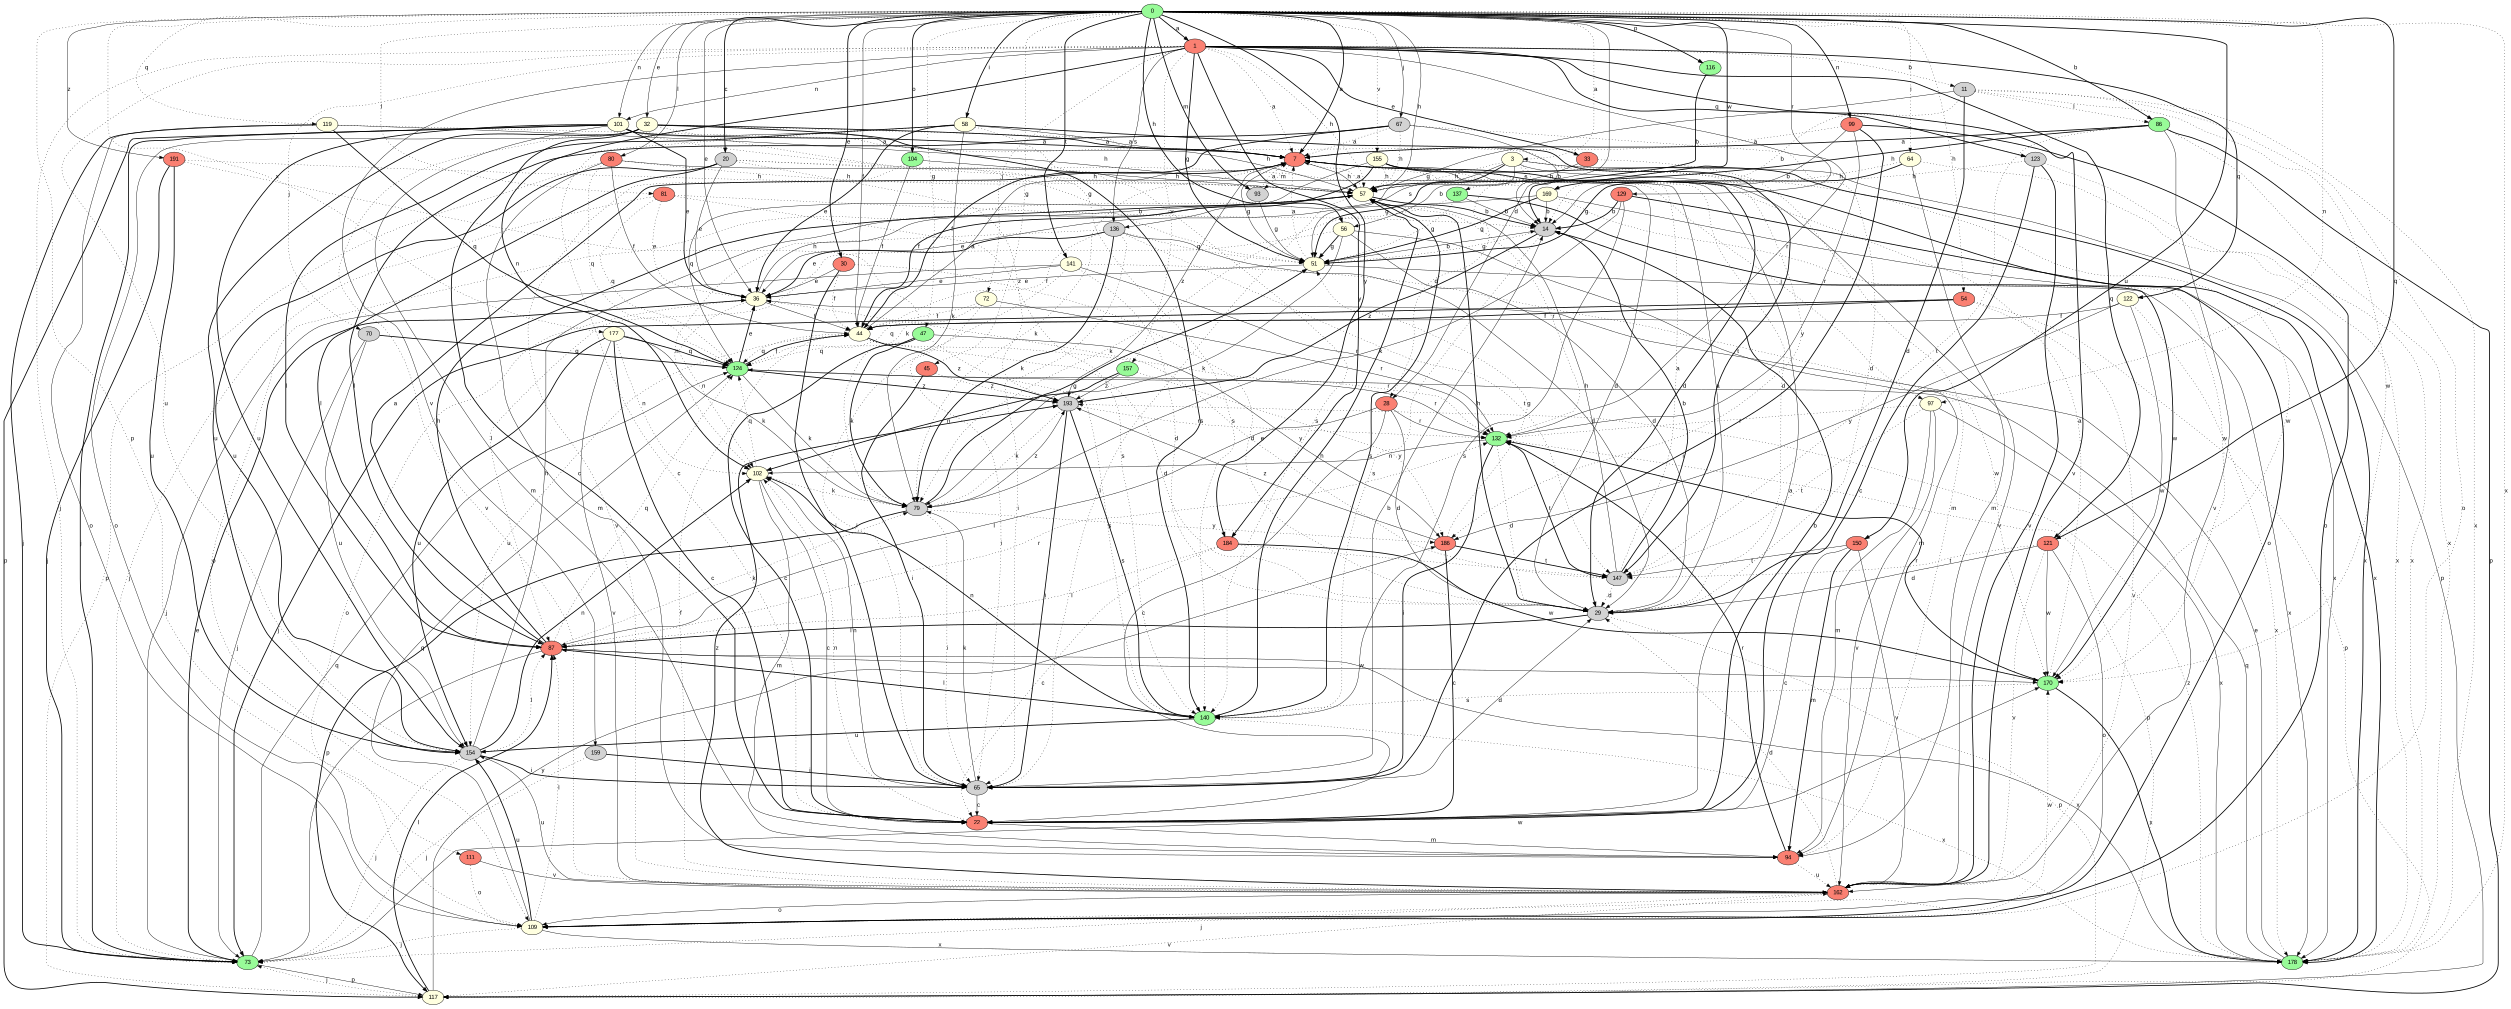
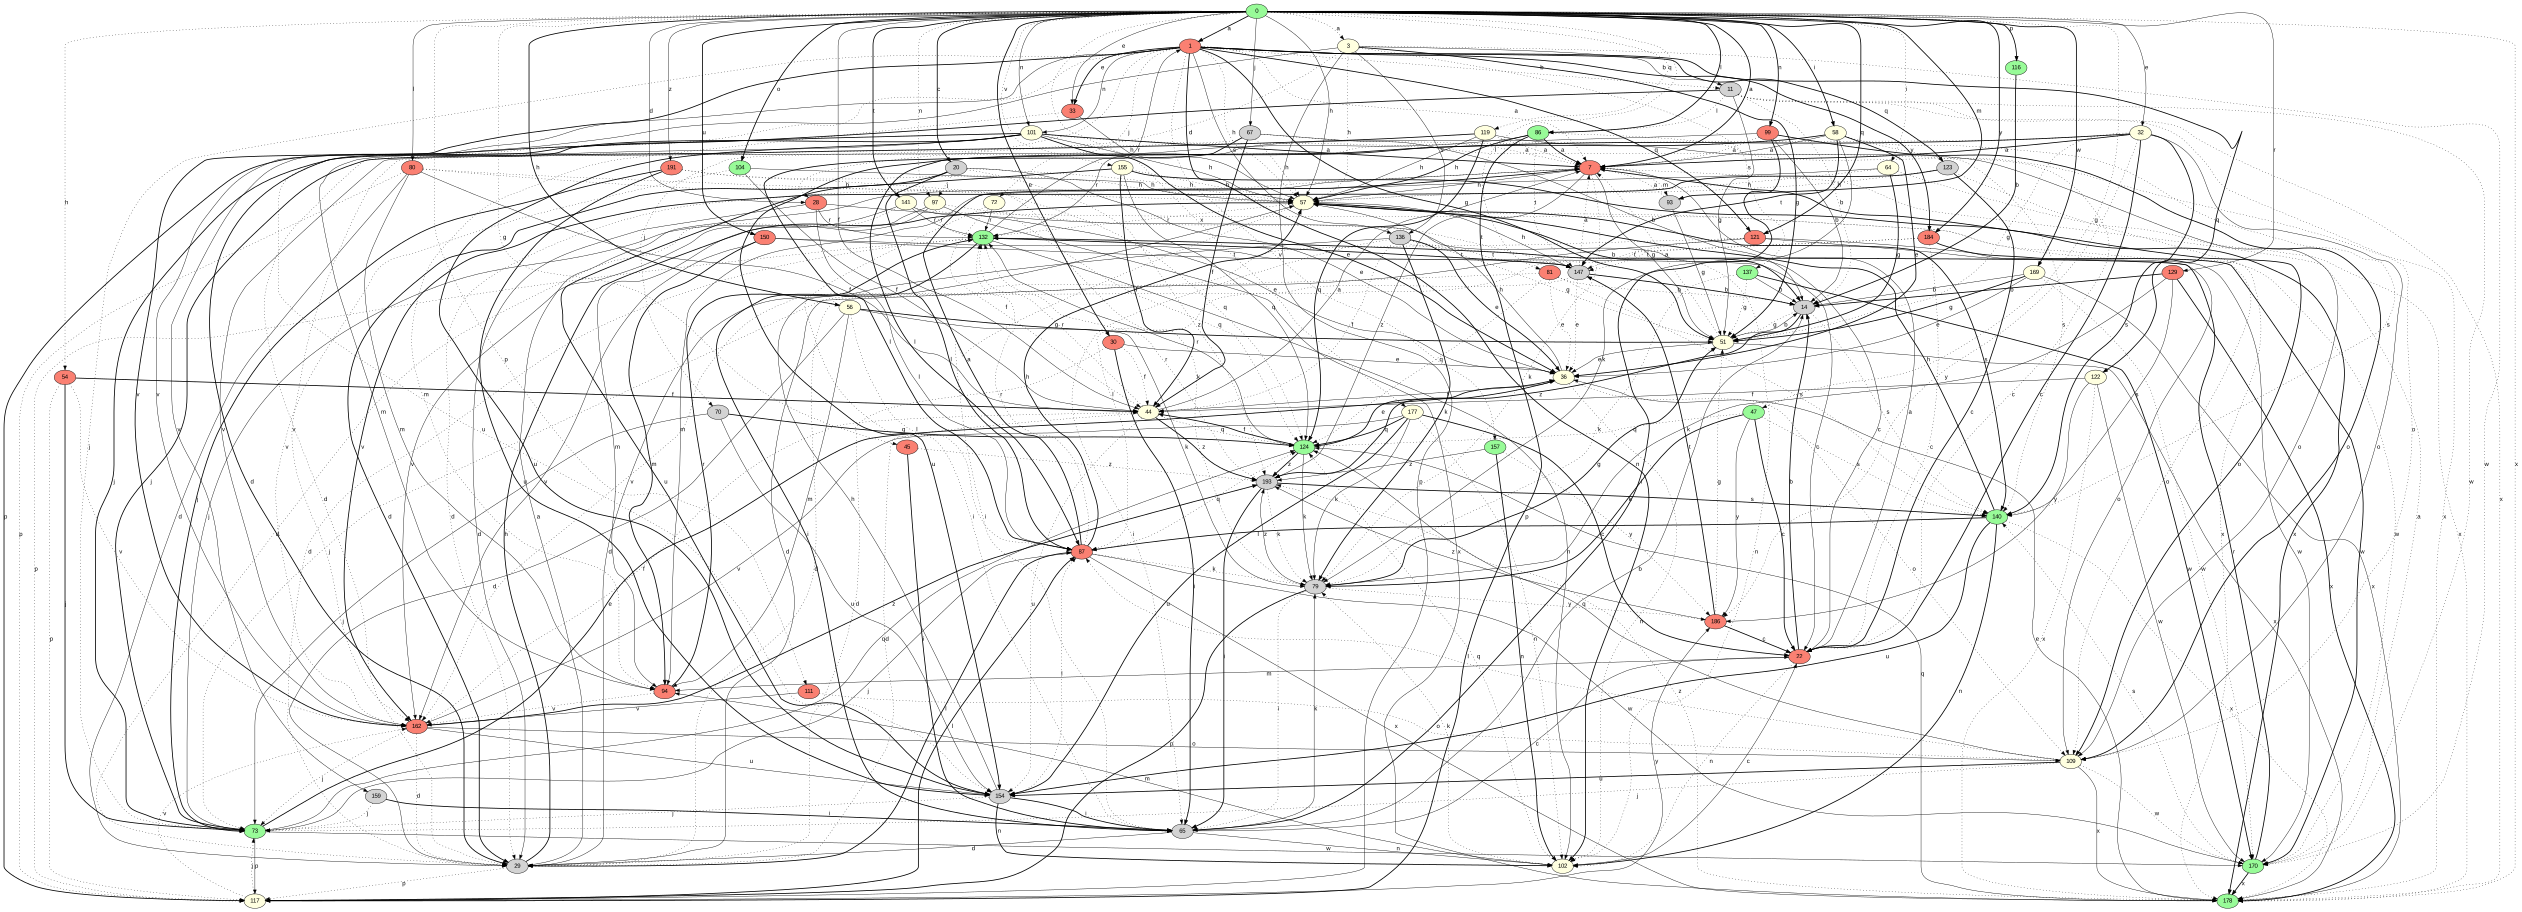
(721, 27) -> (1142, 31)
(2076, 68) -> (1721, 68)
(1716, 134) -> (1088, 165)
(1339, 168) -> none
(1438, 188) -> (1542, 51)
(824, 499) -> none
(1817, 875) -> (554, 709)
